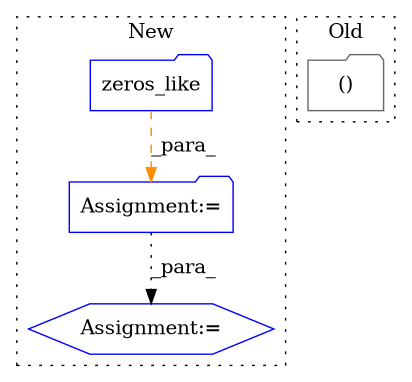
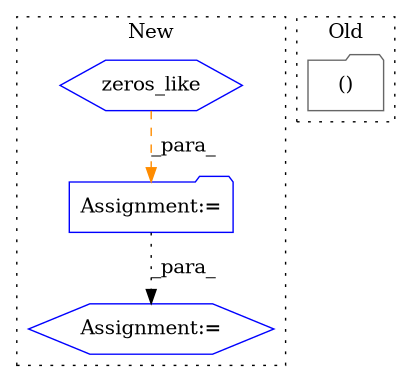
(151, 85) -> (151, 85)
